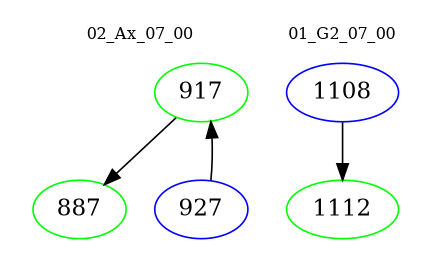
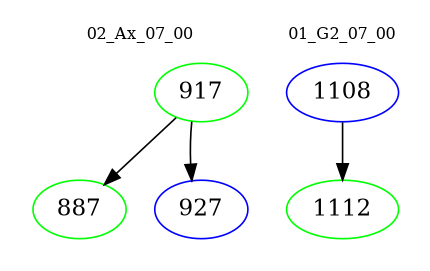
(212, 159) -> (190, 143)
